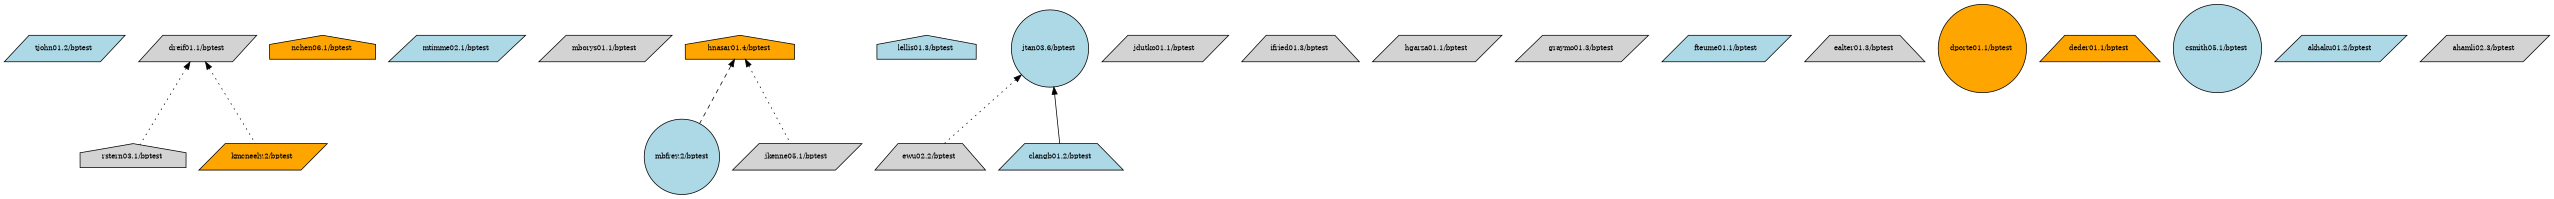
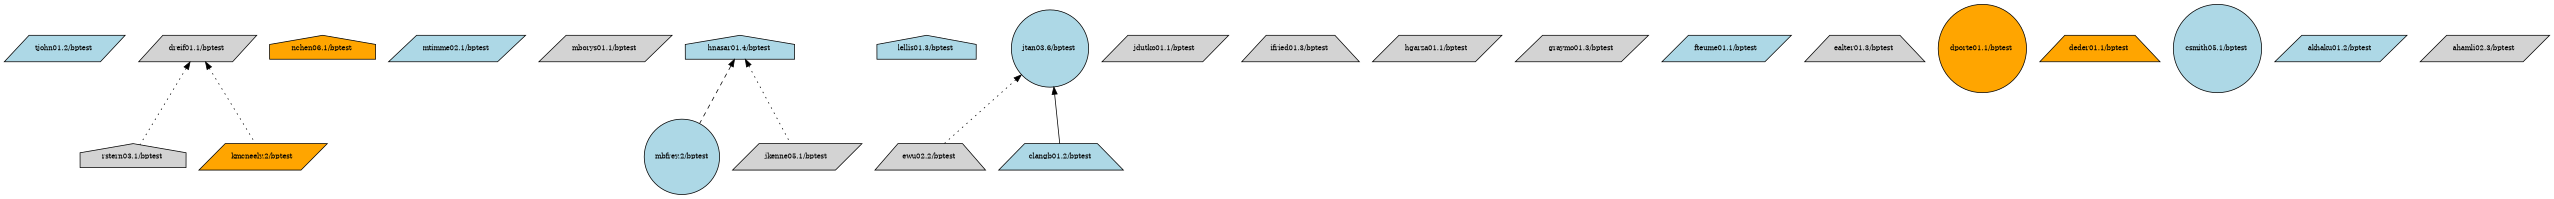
(740, 49) -> (740, 49)
